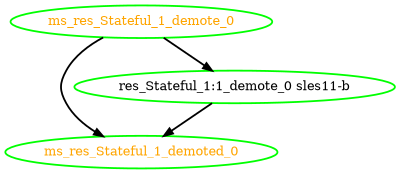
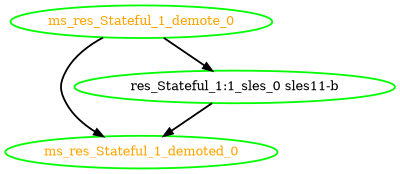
(235, 87) -> (235, 87)
